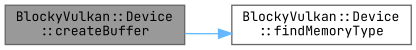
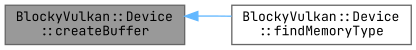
(202, 34) -> (215, 16)
